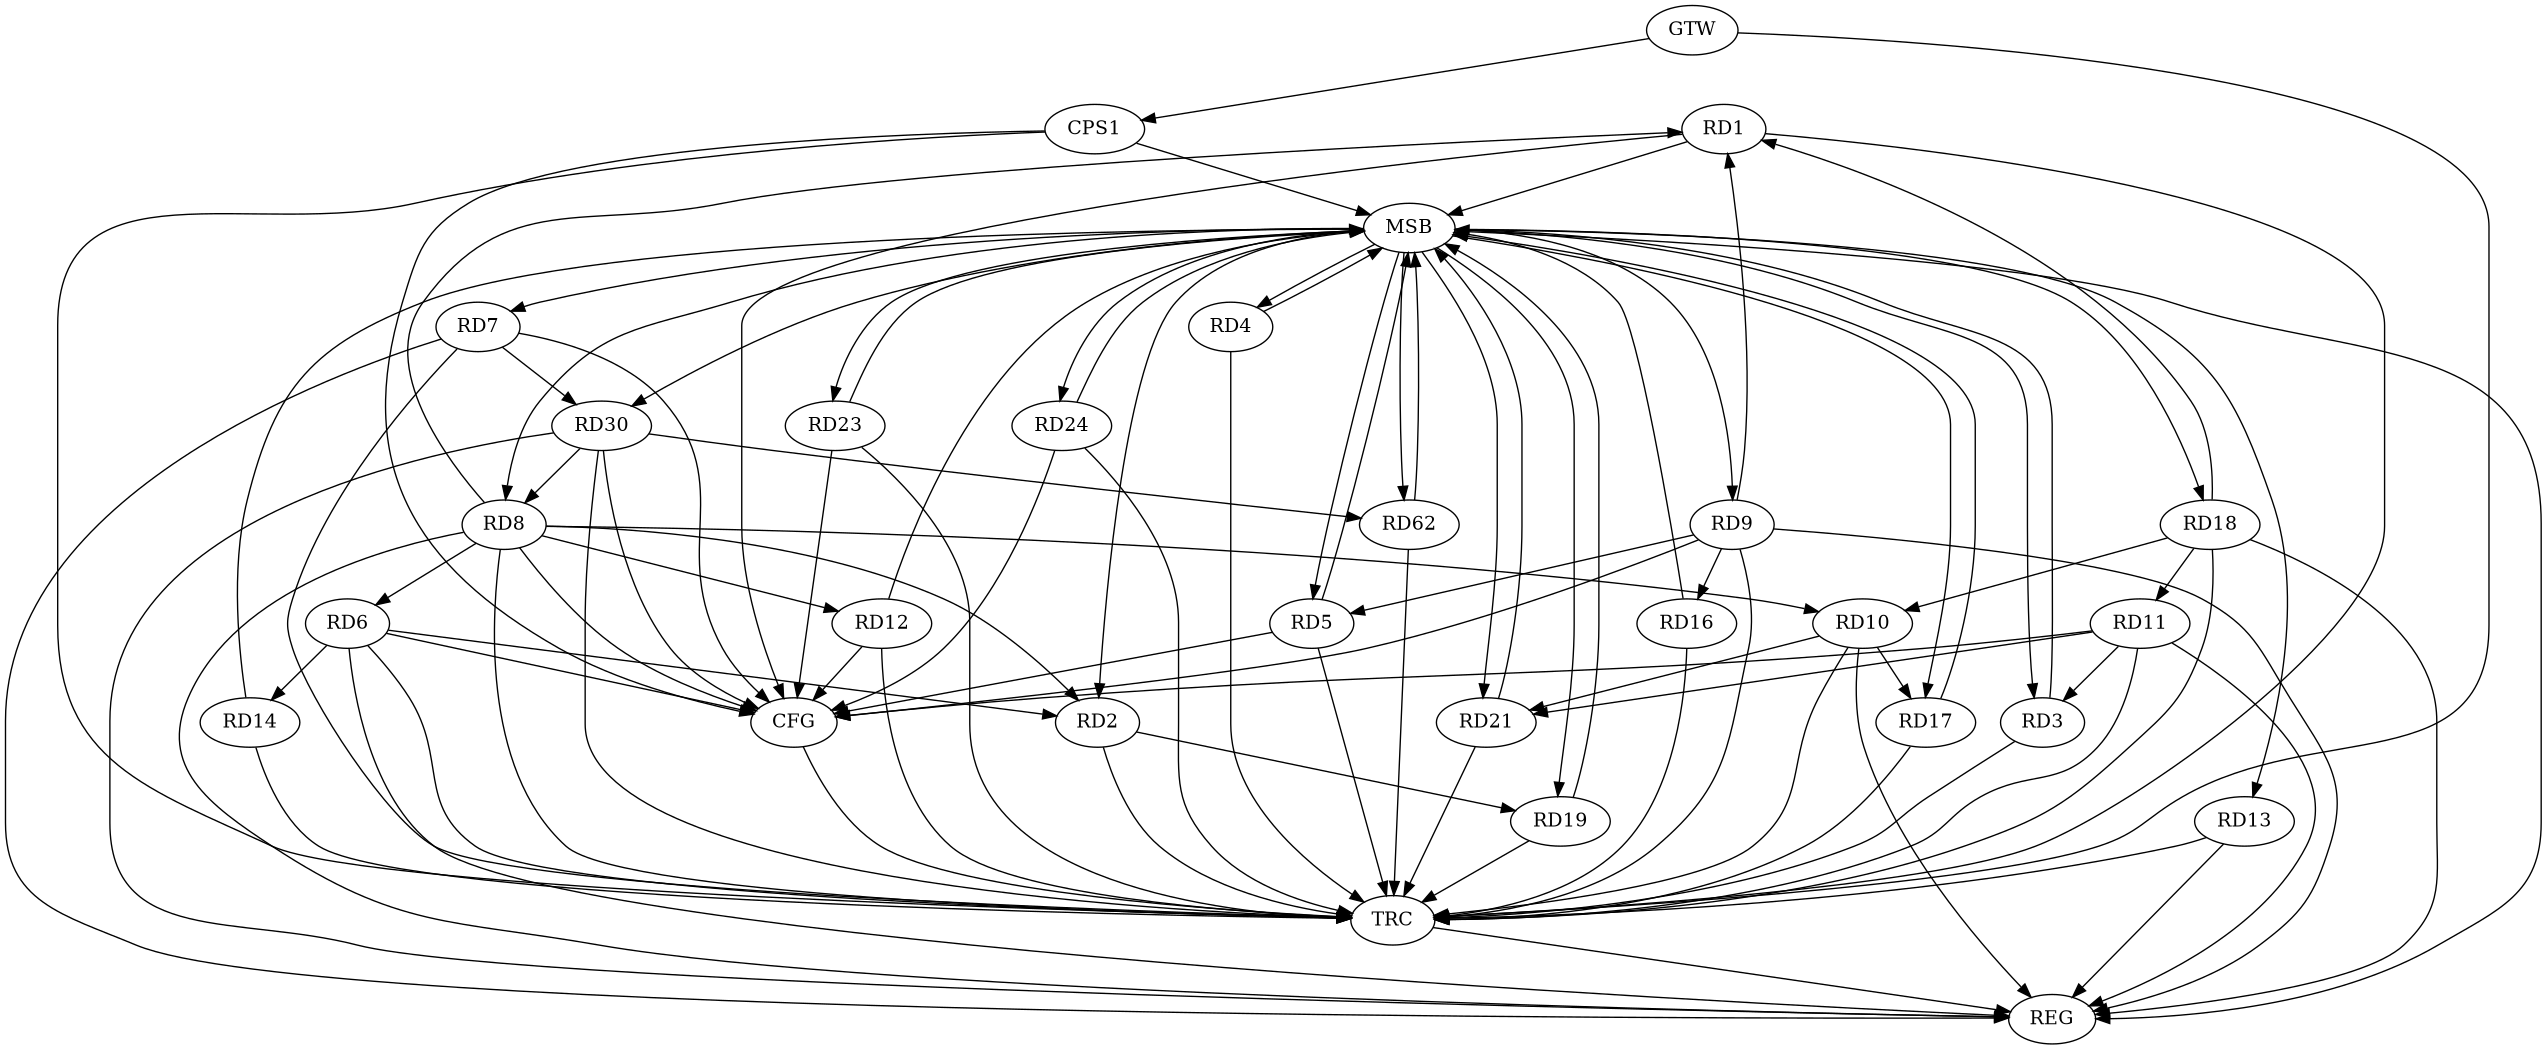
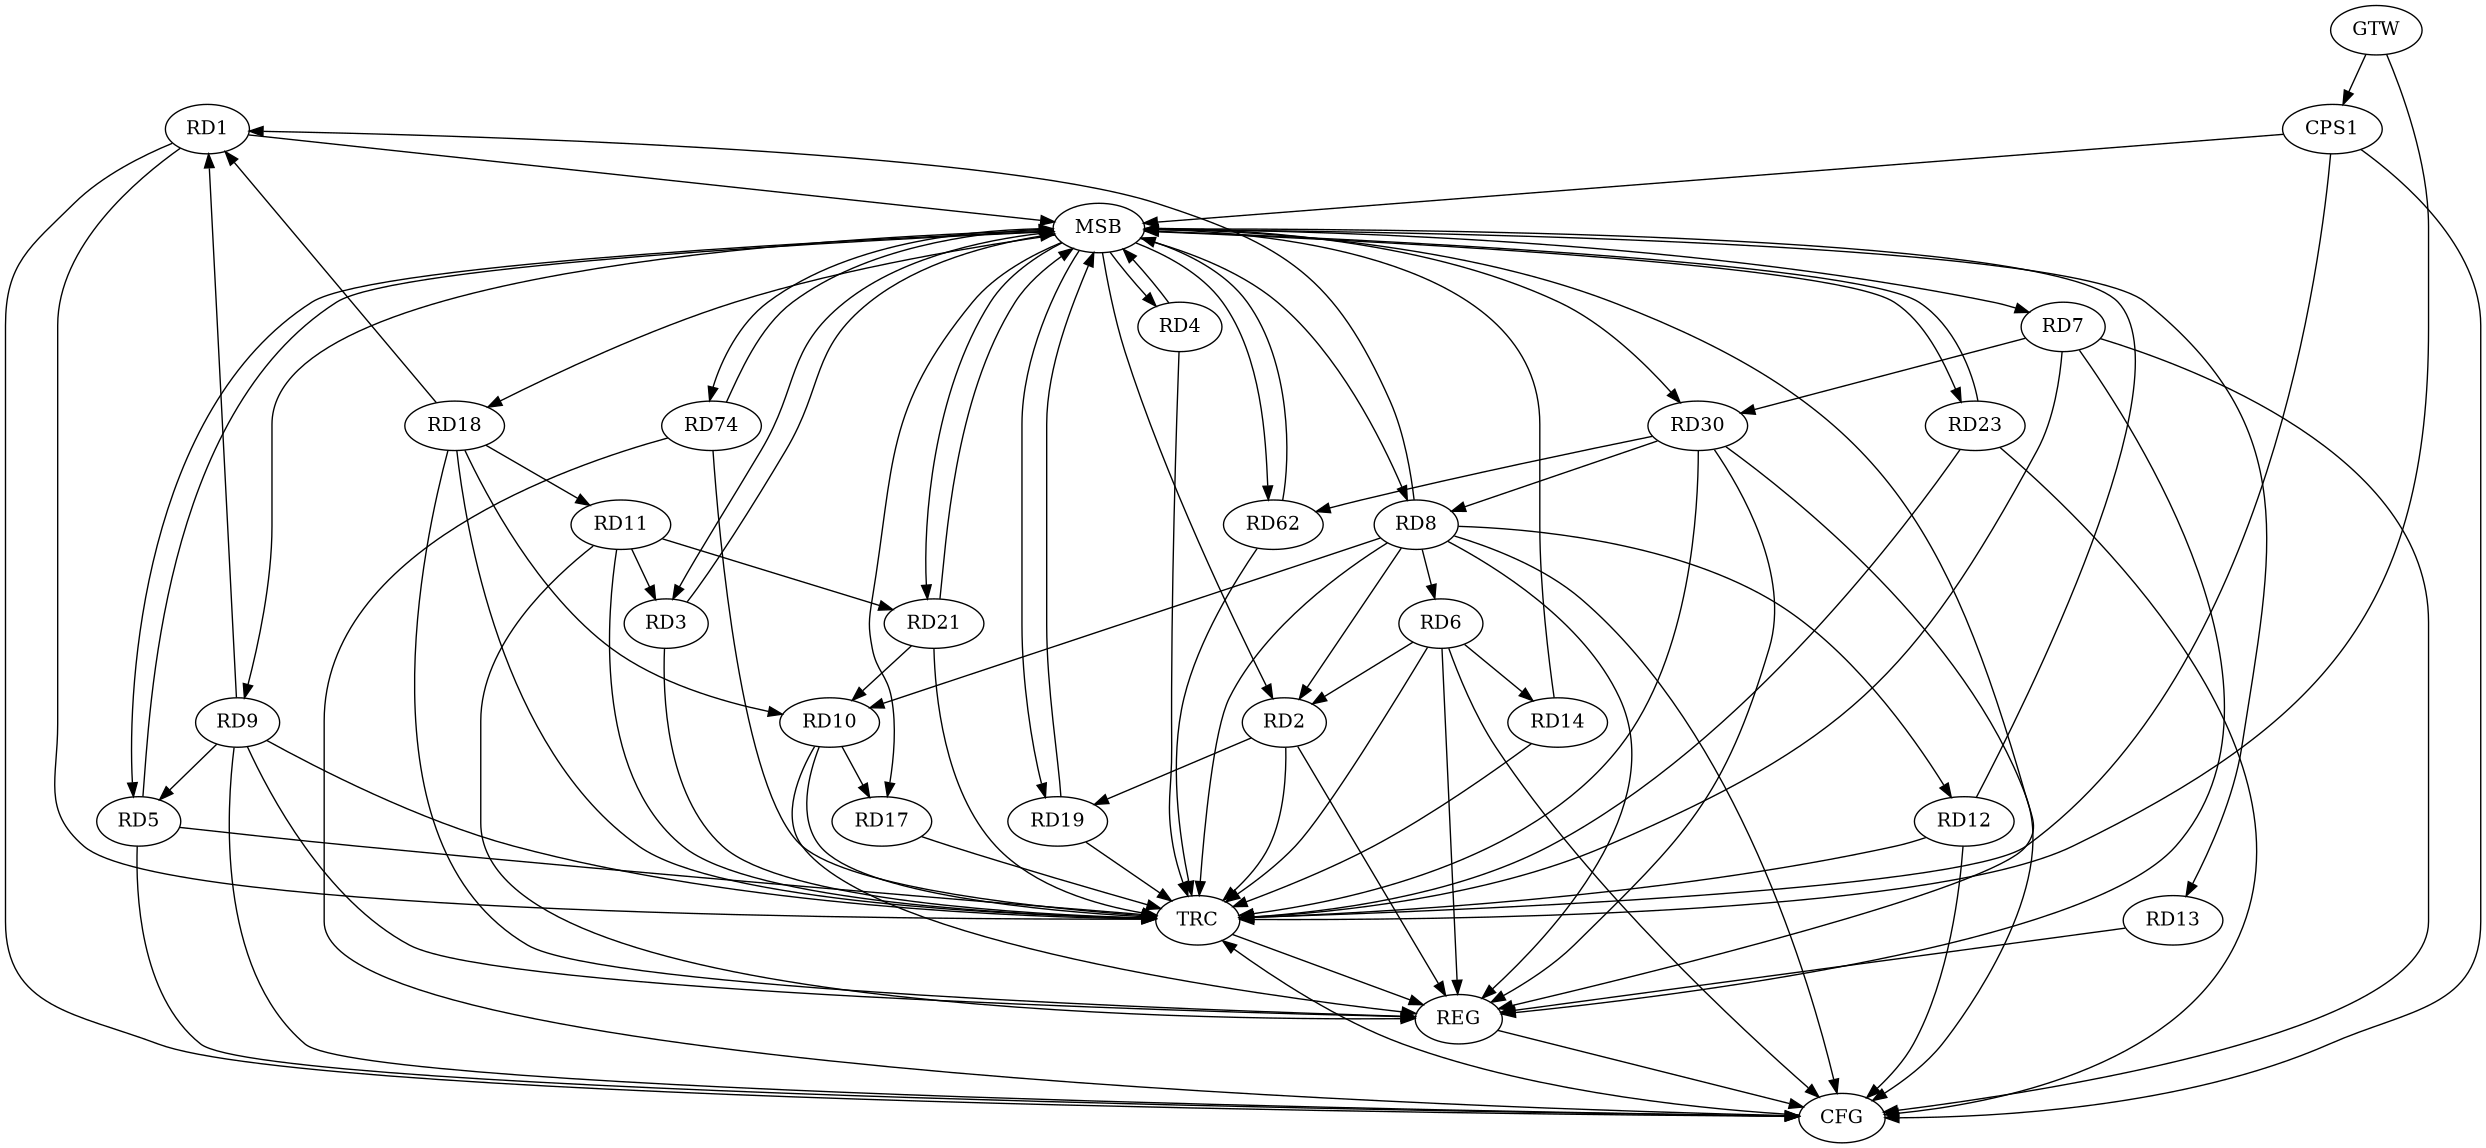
(1874, 334) -> none
(1062, 426) -> (712, 426)
(1687, 624) -> none
(1471, 675) -> (1644, 1067)
(1667, 675) -> (888, 667)
none -> (1368, 865)
(1963, 882) -> none
